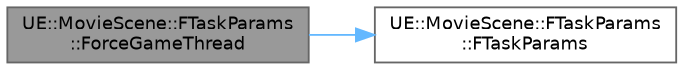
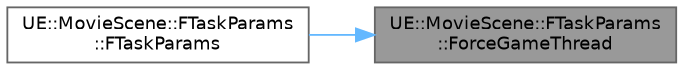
(332, 35) -> (332, 35)
